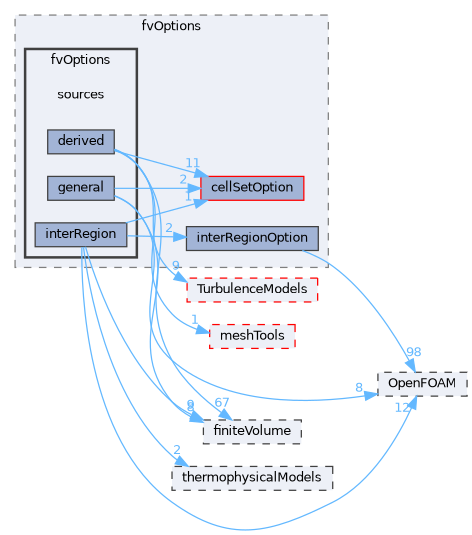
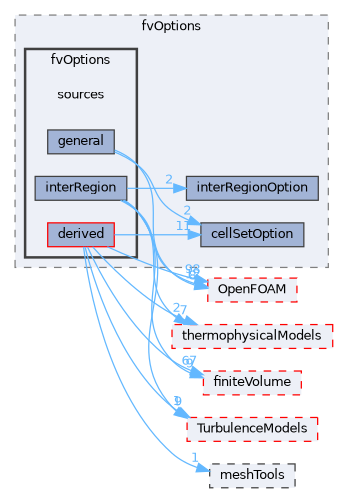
(81, 142) -> (81, 235)
(252, 188) -> (252, 235)
(167, 211) -> (149, 355)
none -> (135, 288)
(365, 296) -> (151, 265)
(252, 336) -> (252, 476)
(151, 349) -> none
(422, 384) -> (252, 290)
(252, 432) -> (252, 383)
(252, 478) -> (252, 336)
